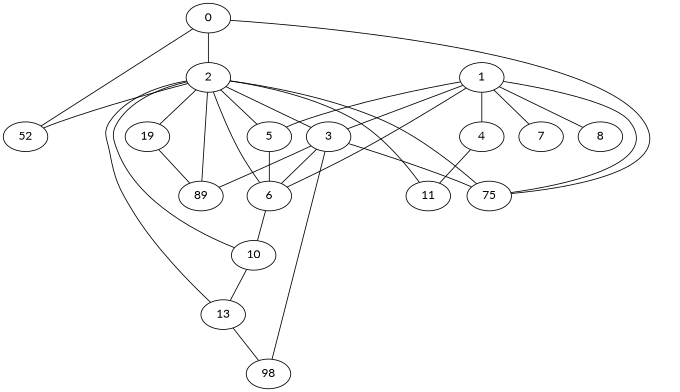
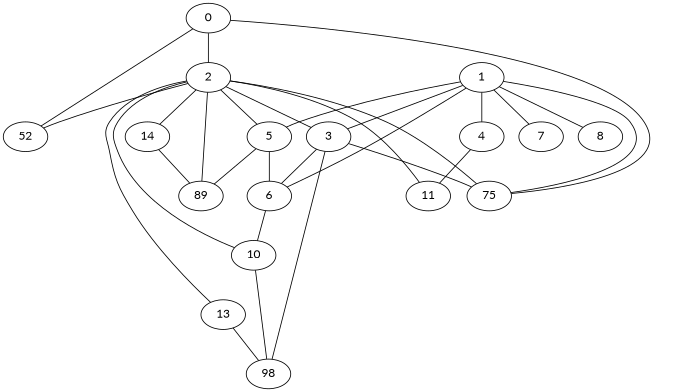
(147, 137) -> (147, 137)
(233, 139) -> none
(263, 168) -> (235, 166)
(238, 285) -> (261, 315)
